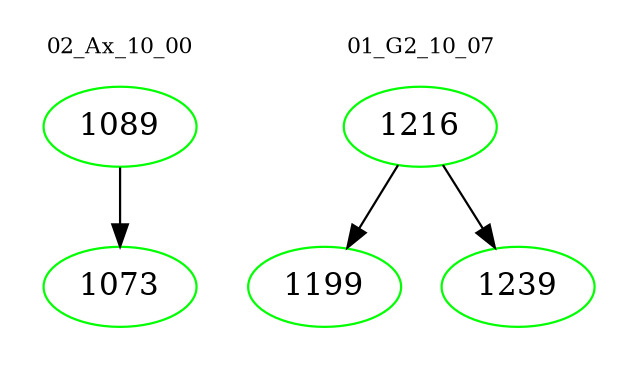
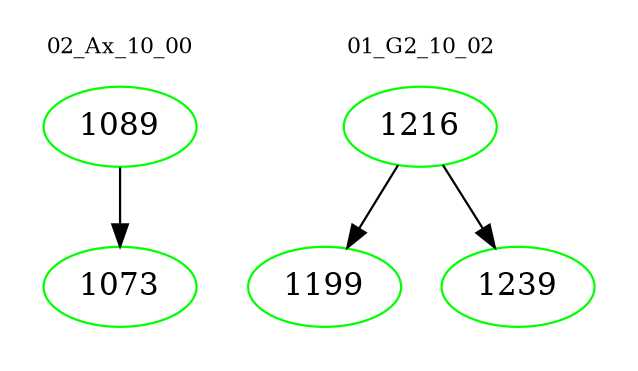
(421, 48) -> (421, 48)
